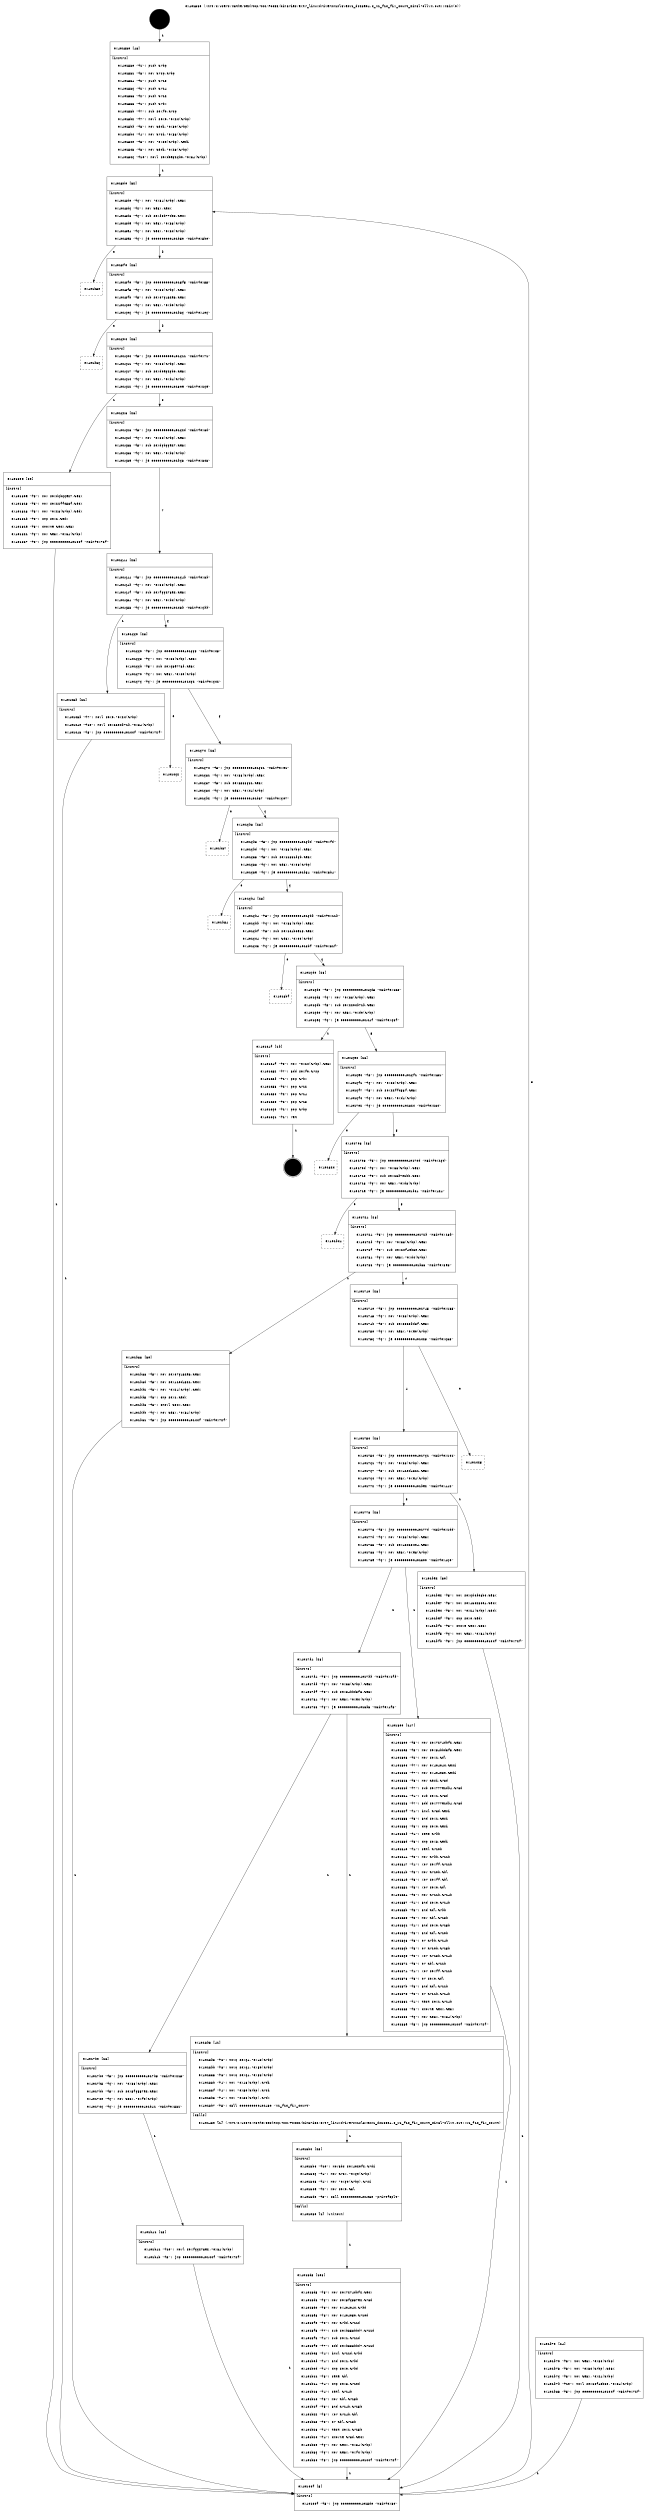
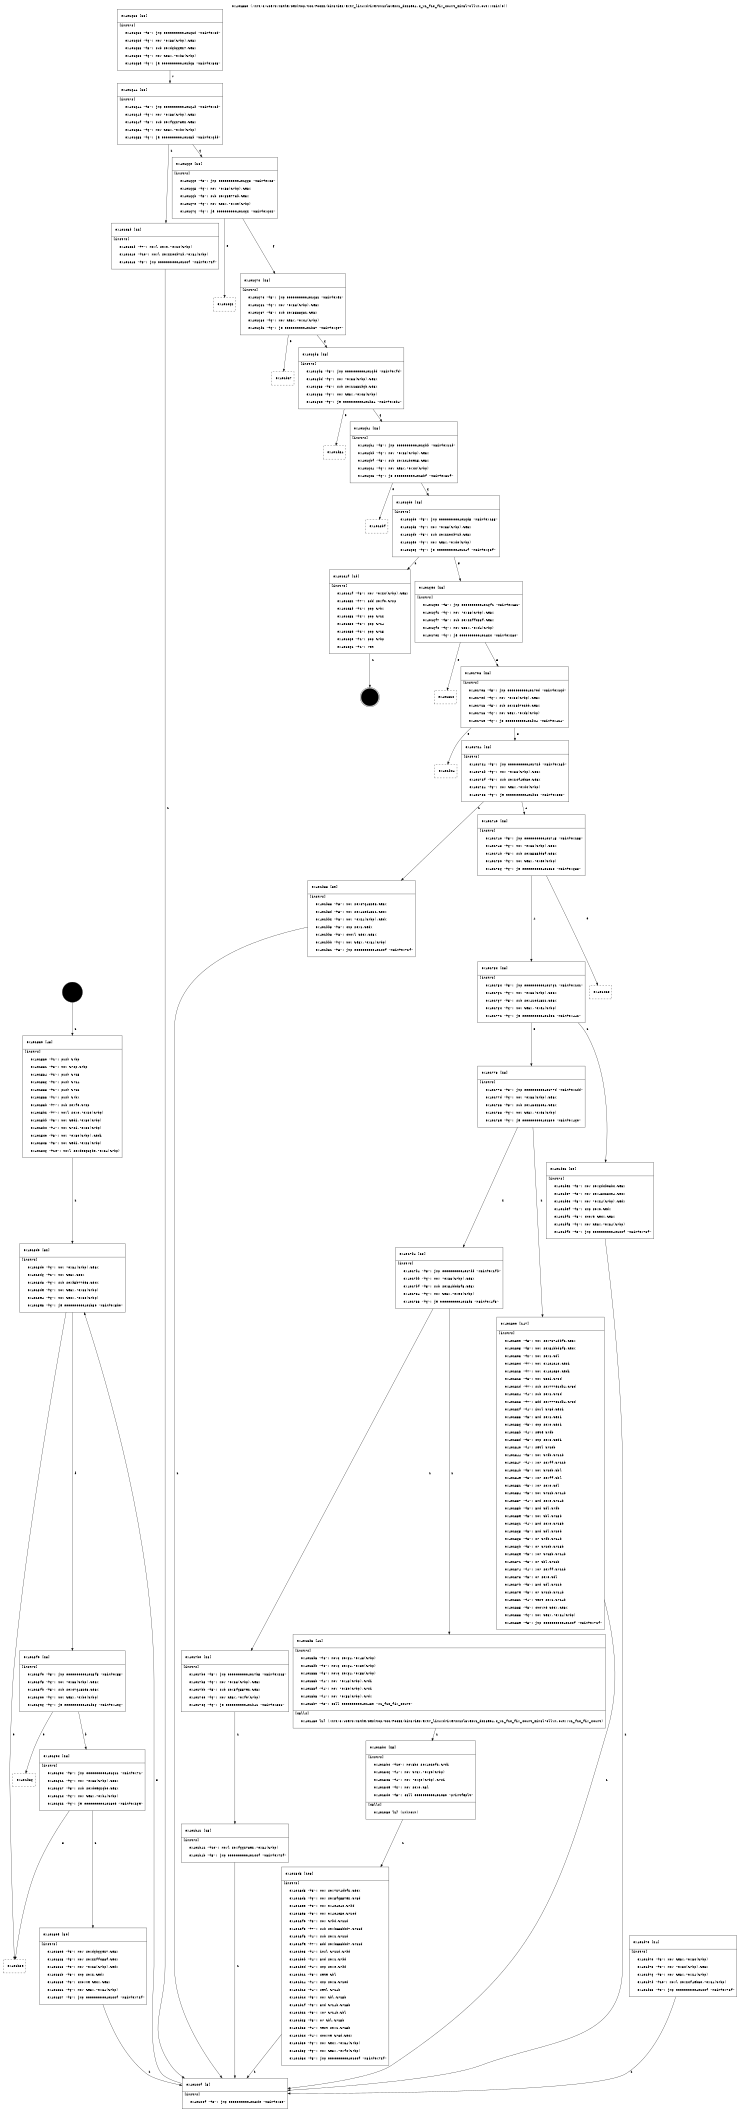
(160, 399) -> (32, 1880)
